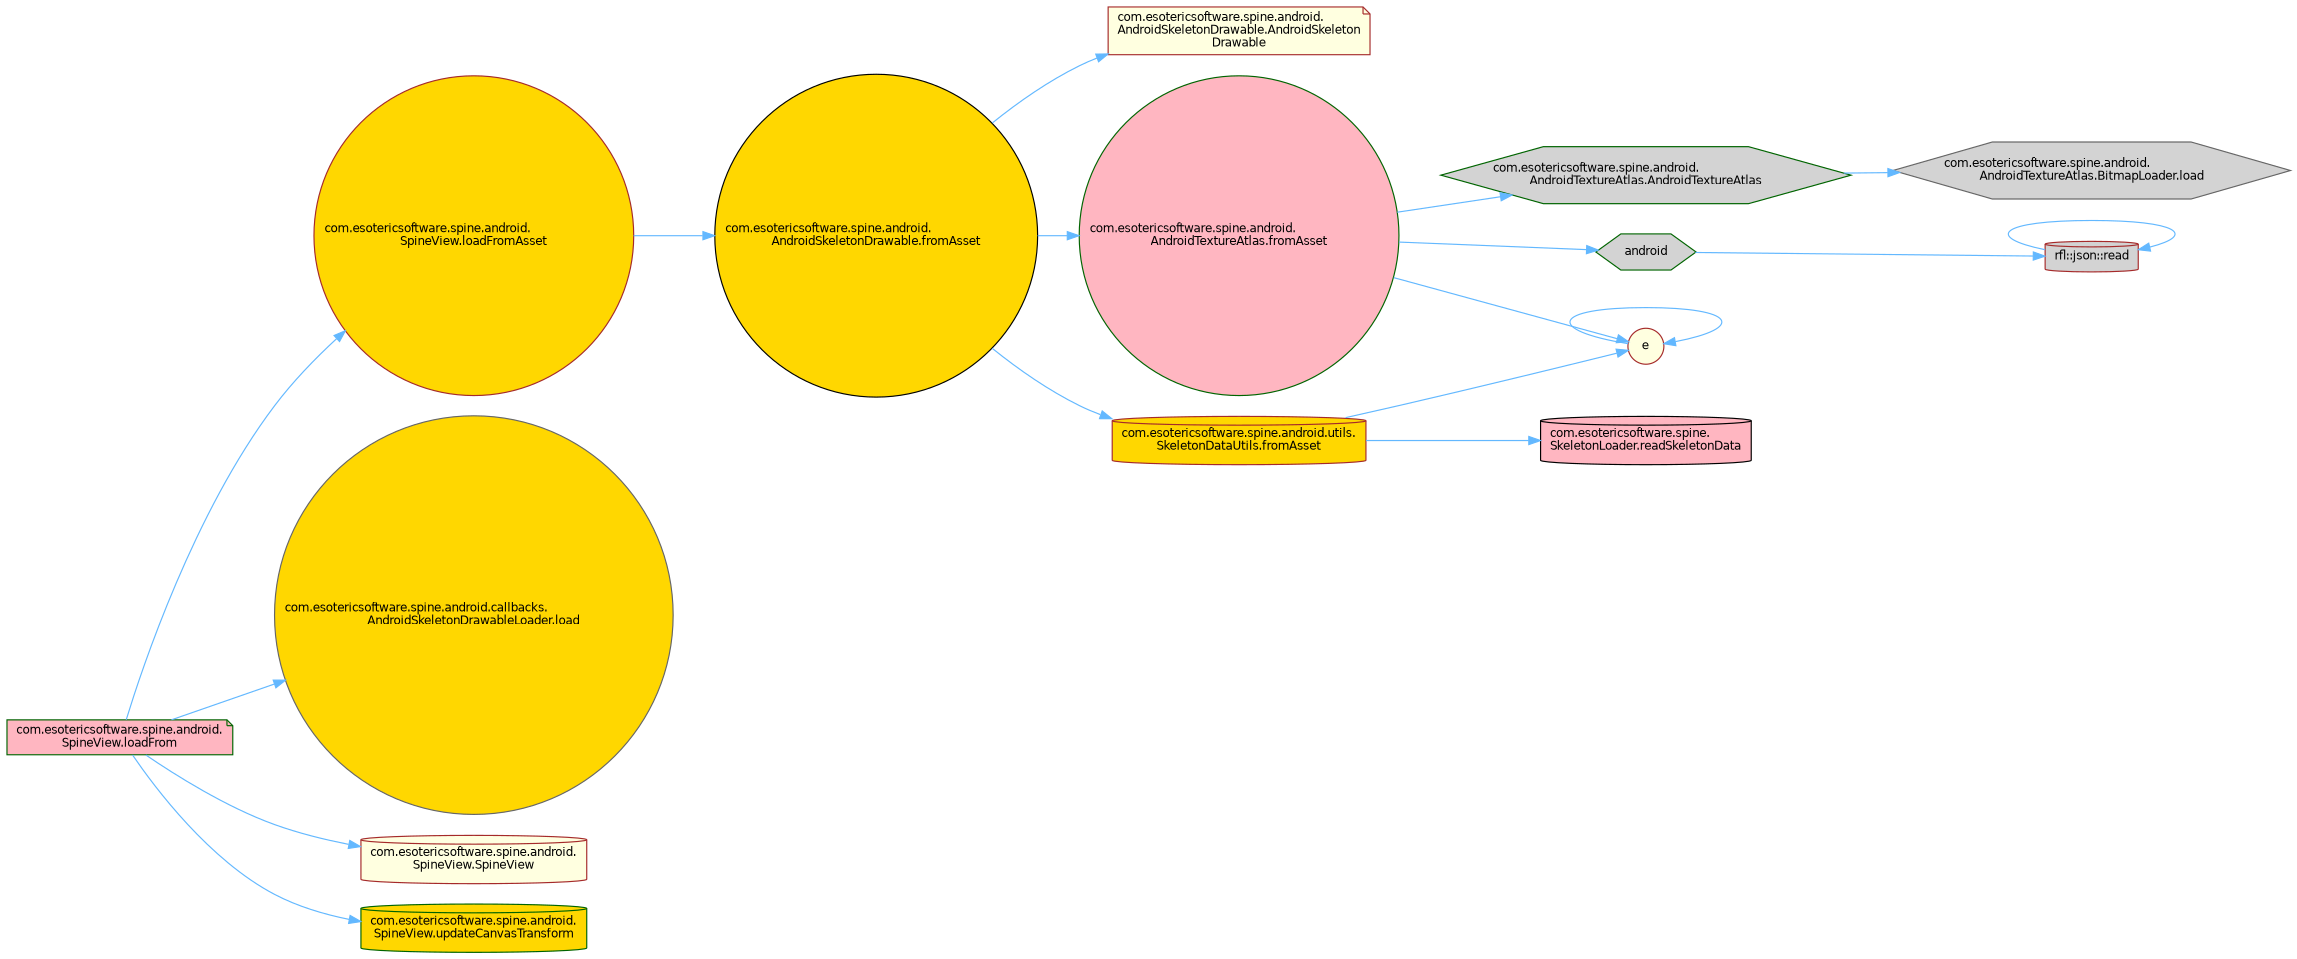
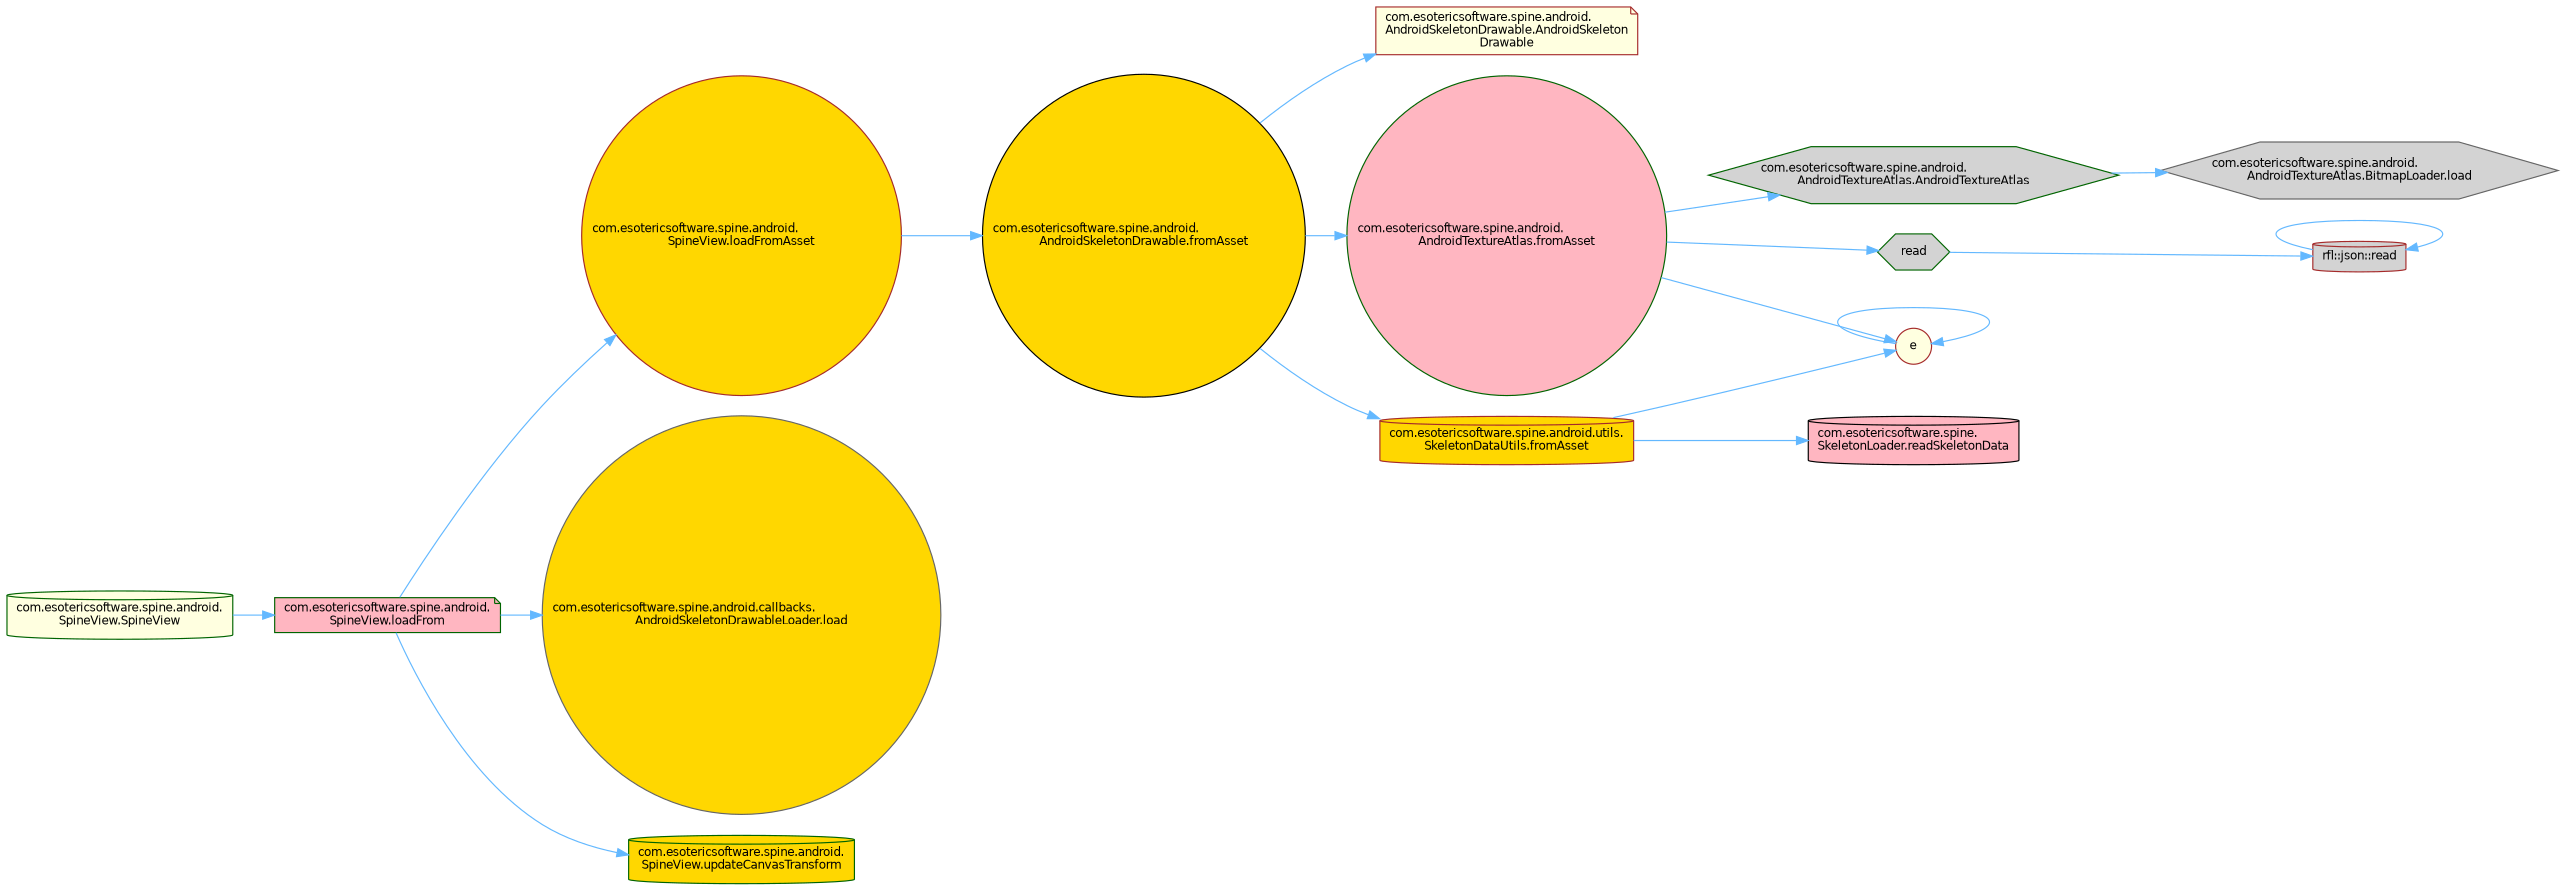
(1646, 252) -> (1914, 252)
(242, 811) -> (248, 615)
(474, 860) -> (120, 615)
